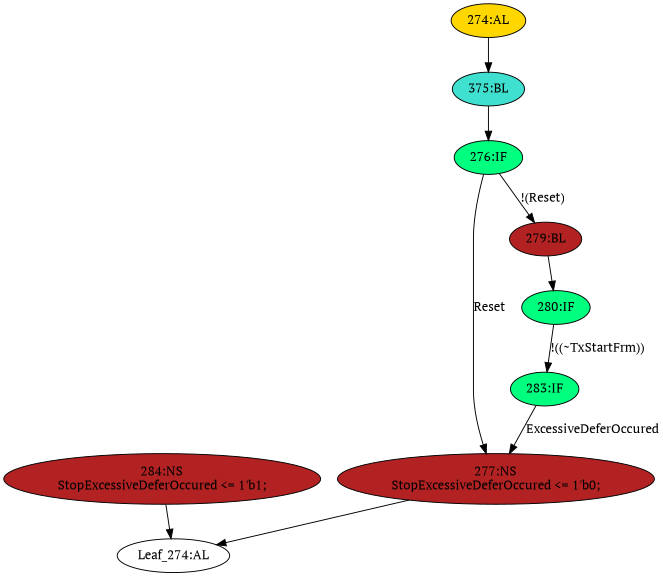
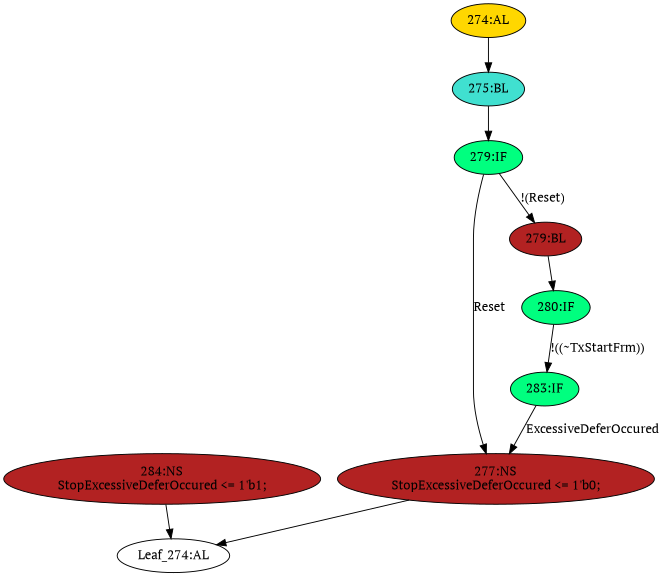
(488, 89) -> (488, 89)
(488, 158) -> (488, 158)
